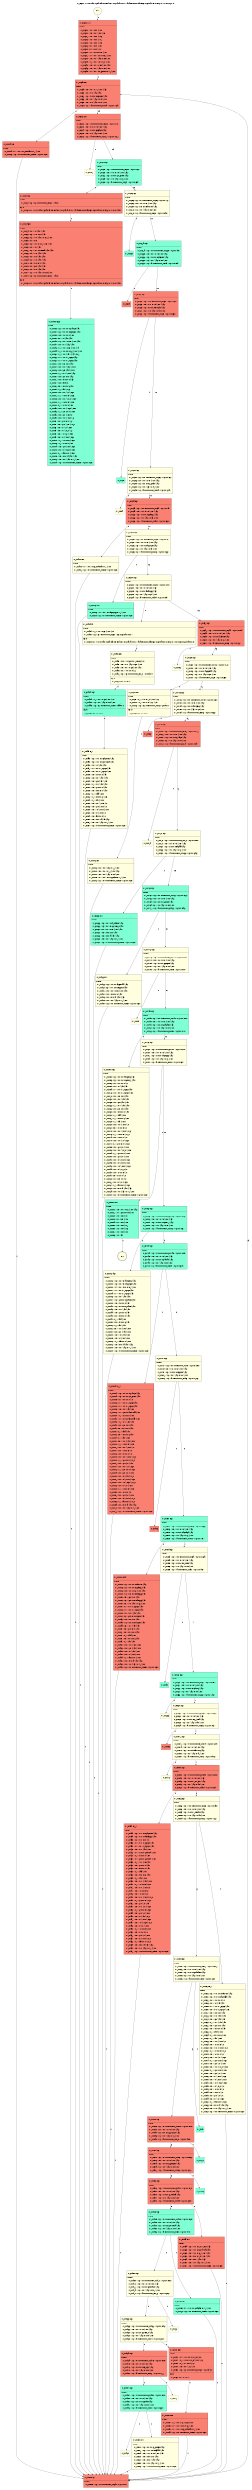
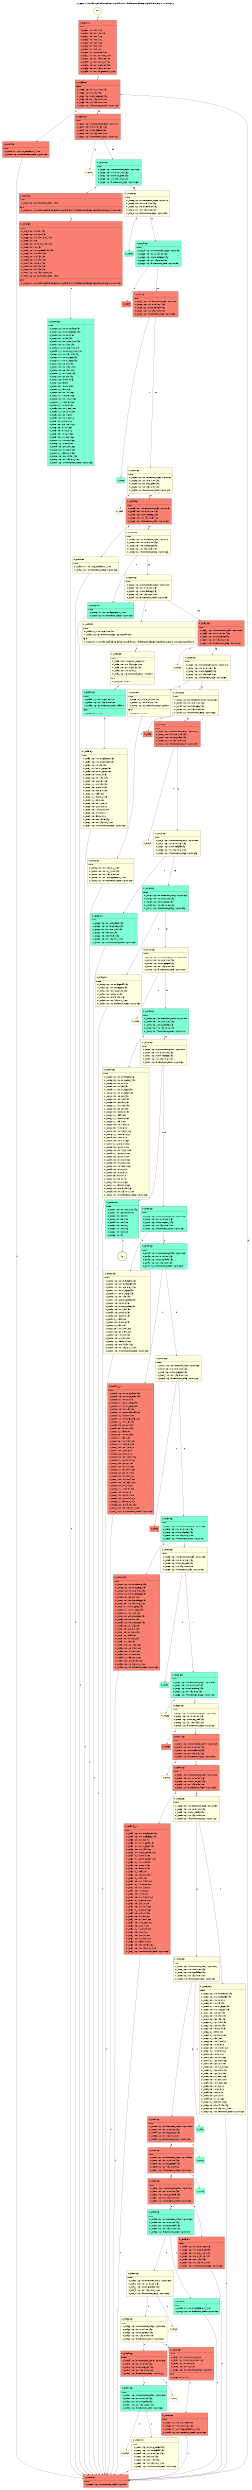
(122, 1256) -> (122, 1256)
(196, 1747) -> (196, 1747)
